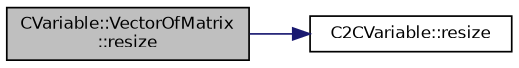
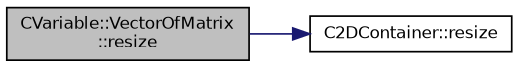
(411, 34) -> (411, 34)
